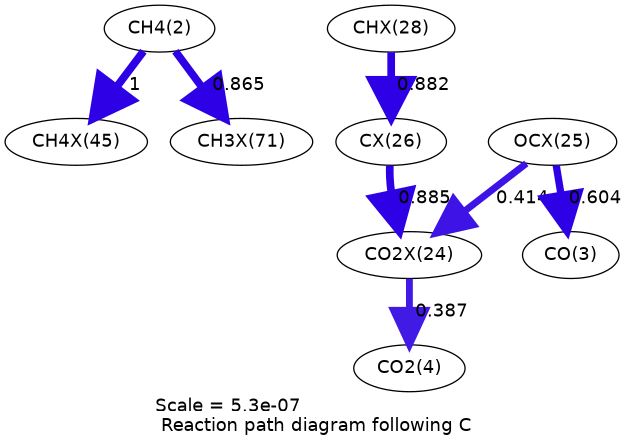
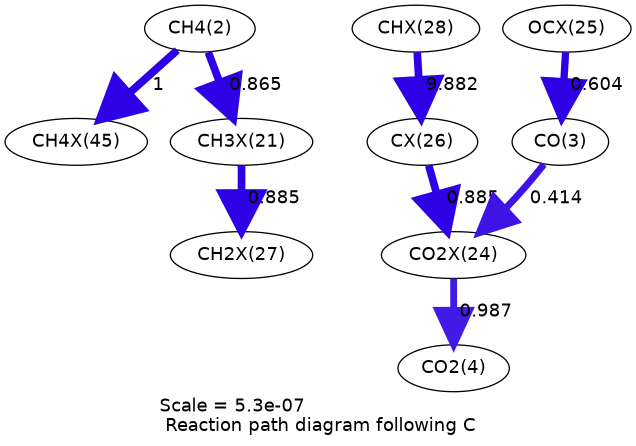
(421, 85) -> (450, 85)
(242, 142) -> (242, 142)
(495, 188) -> (525, 187)
none -> (242, 255)
(439, 312) -> (484, 312)
